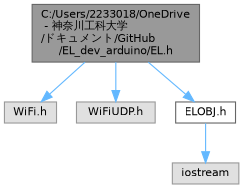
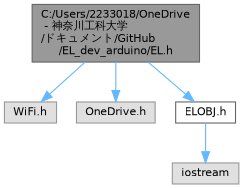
(116, 112) -> (116, 112)
